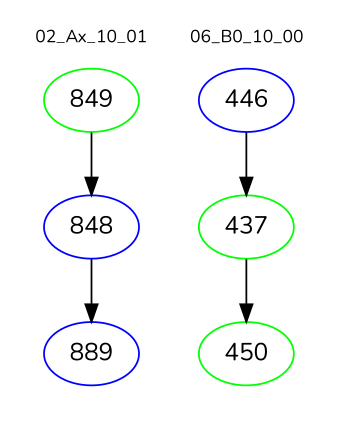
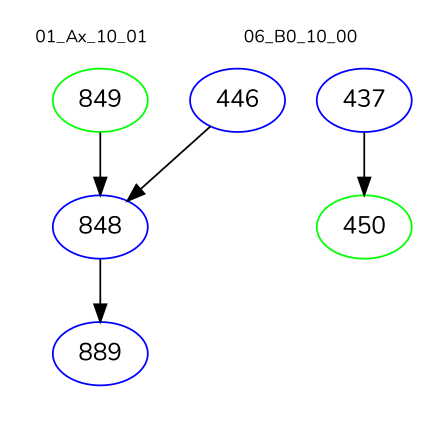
(92, 38) -> (92, 38)
(246, 155) -> (188, 147)
(246, 227) -> (364, 100)
